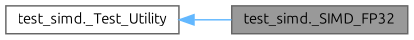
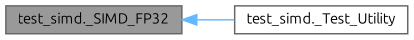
(213, 20) -> (216, 20)
